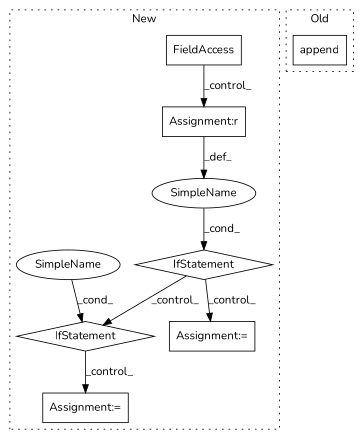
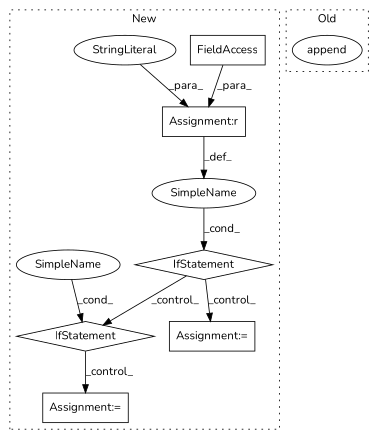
none -> (125, 50)
(320, 50) -> (327, 50)
(228, 86) -> (235, 86)
